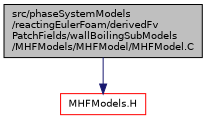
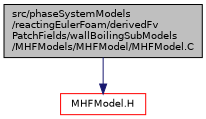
(103, 104) -> (103, 104)
